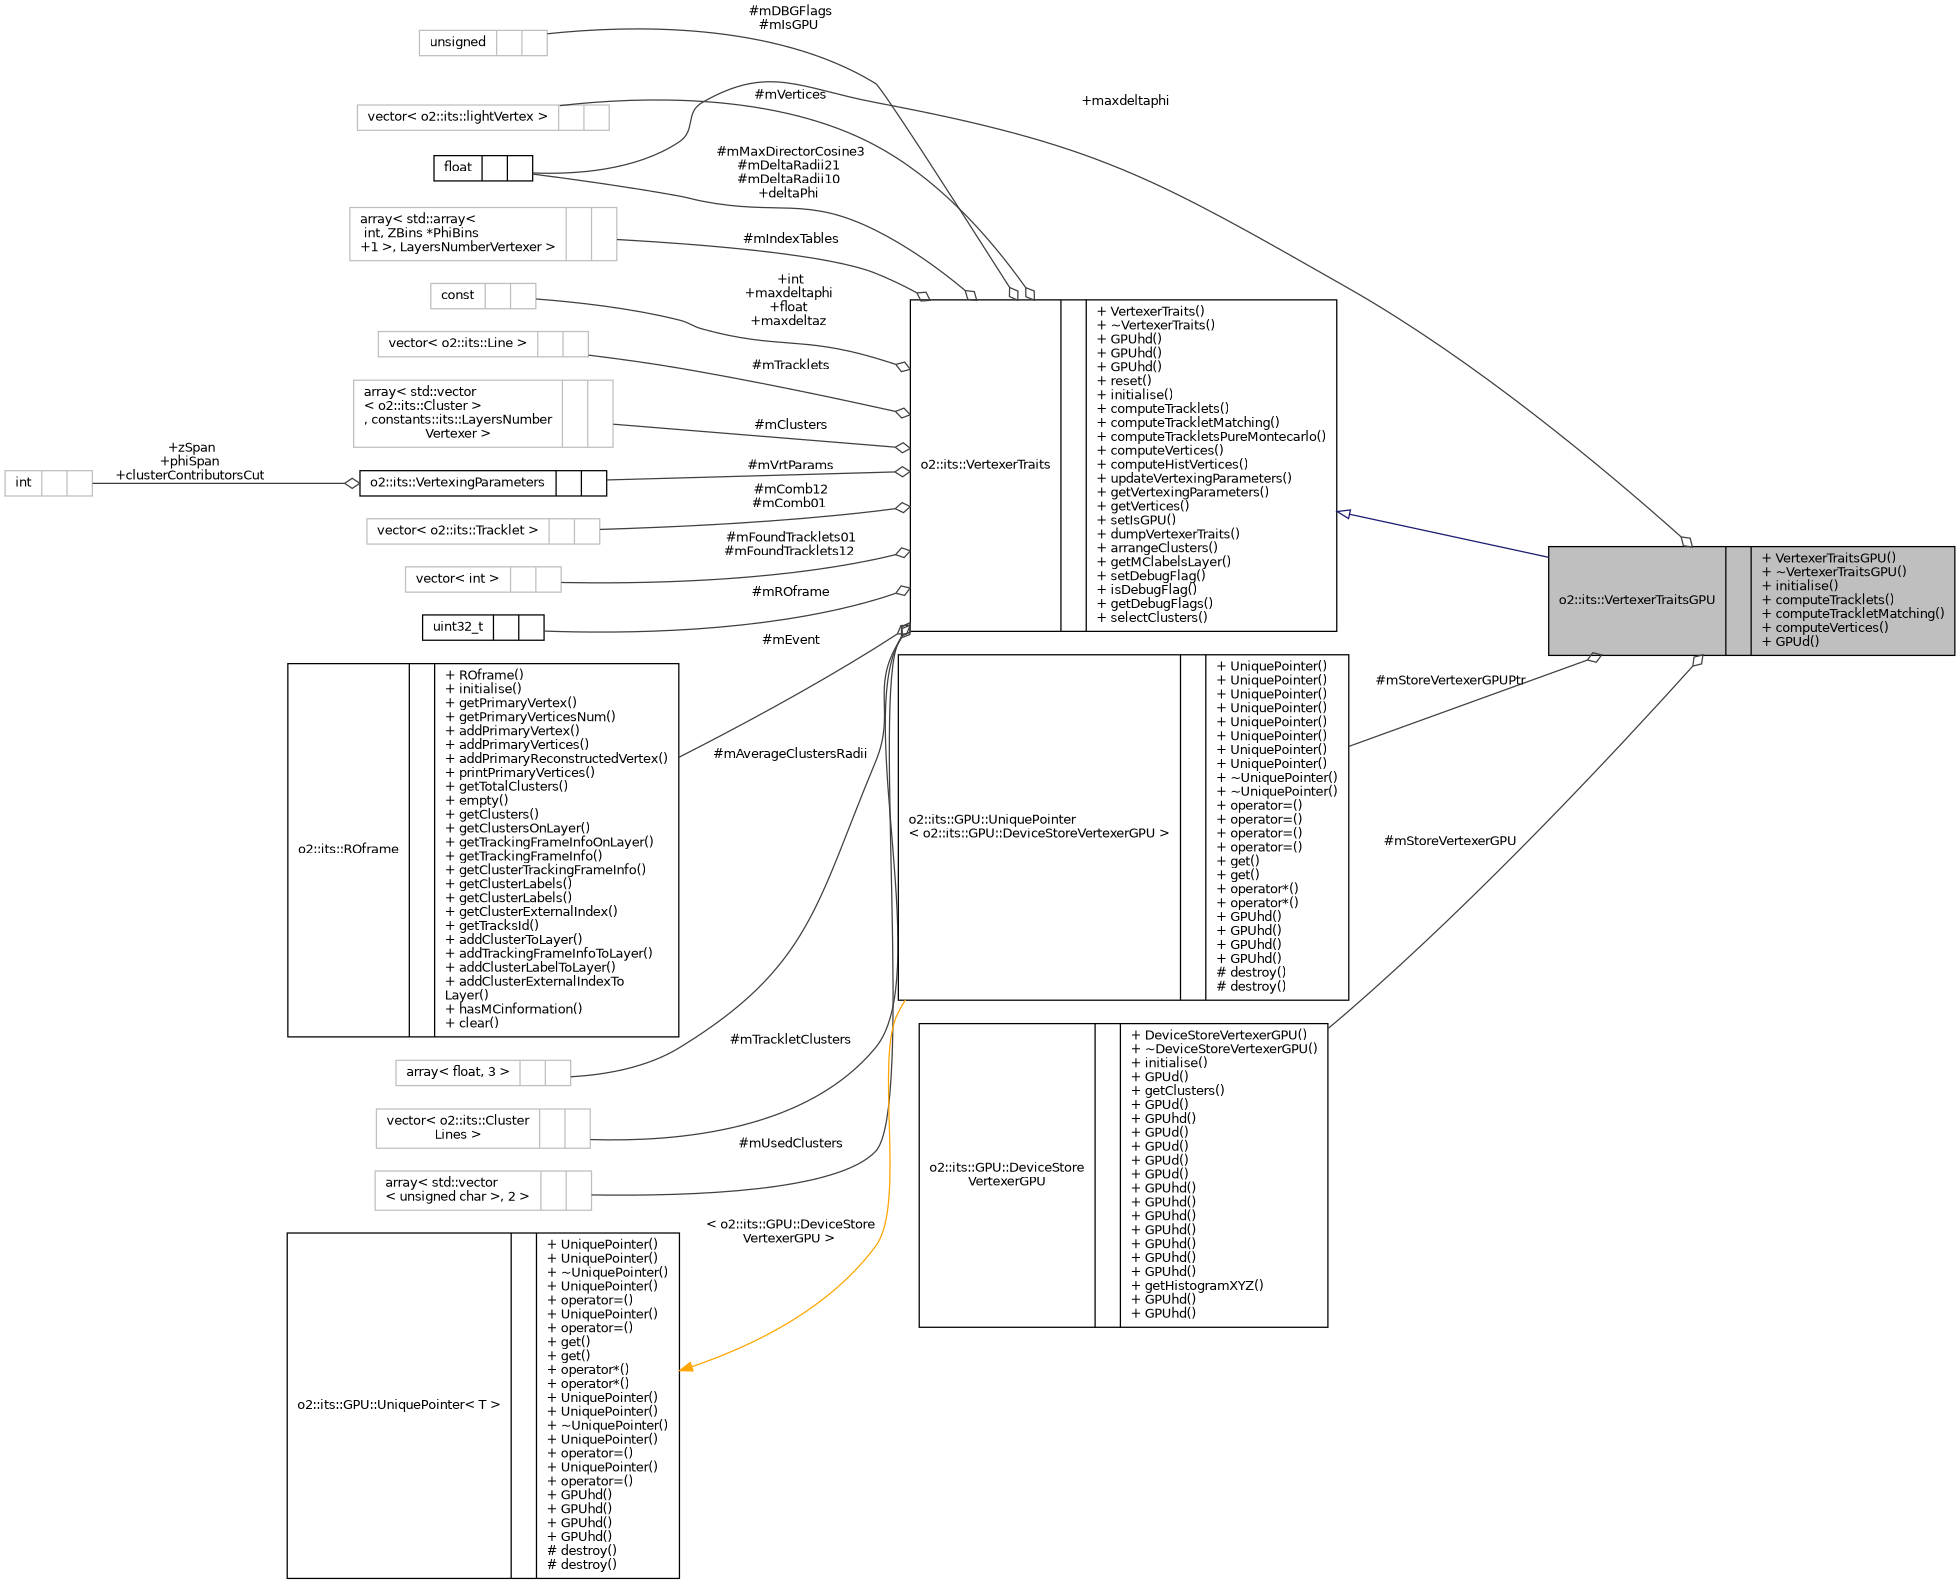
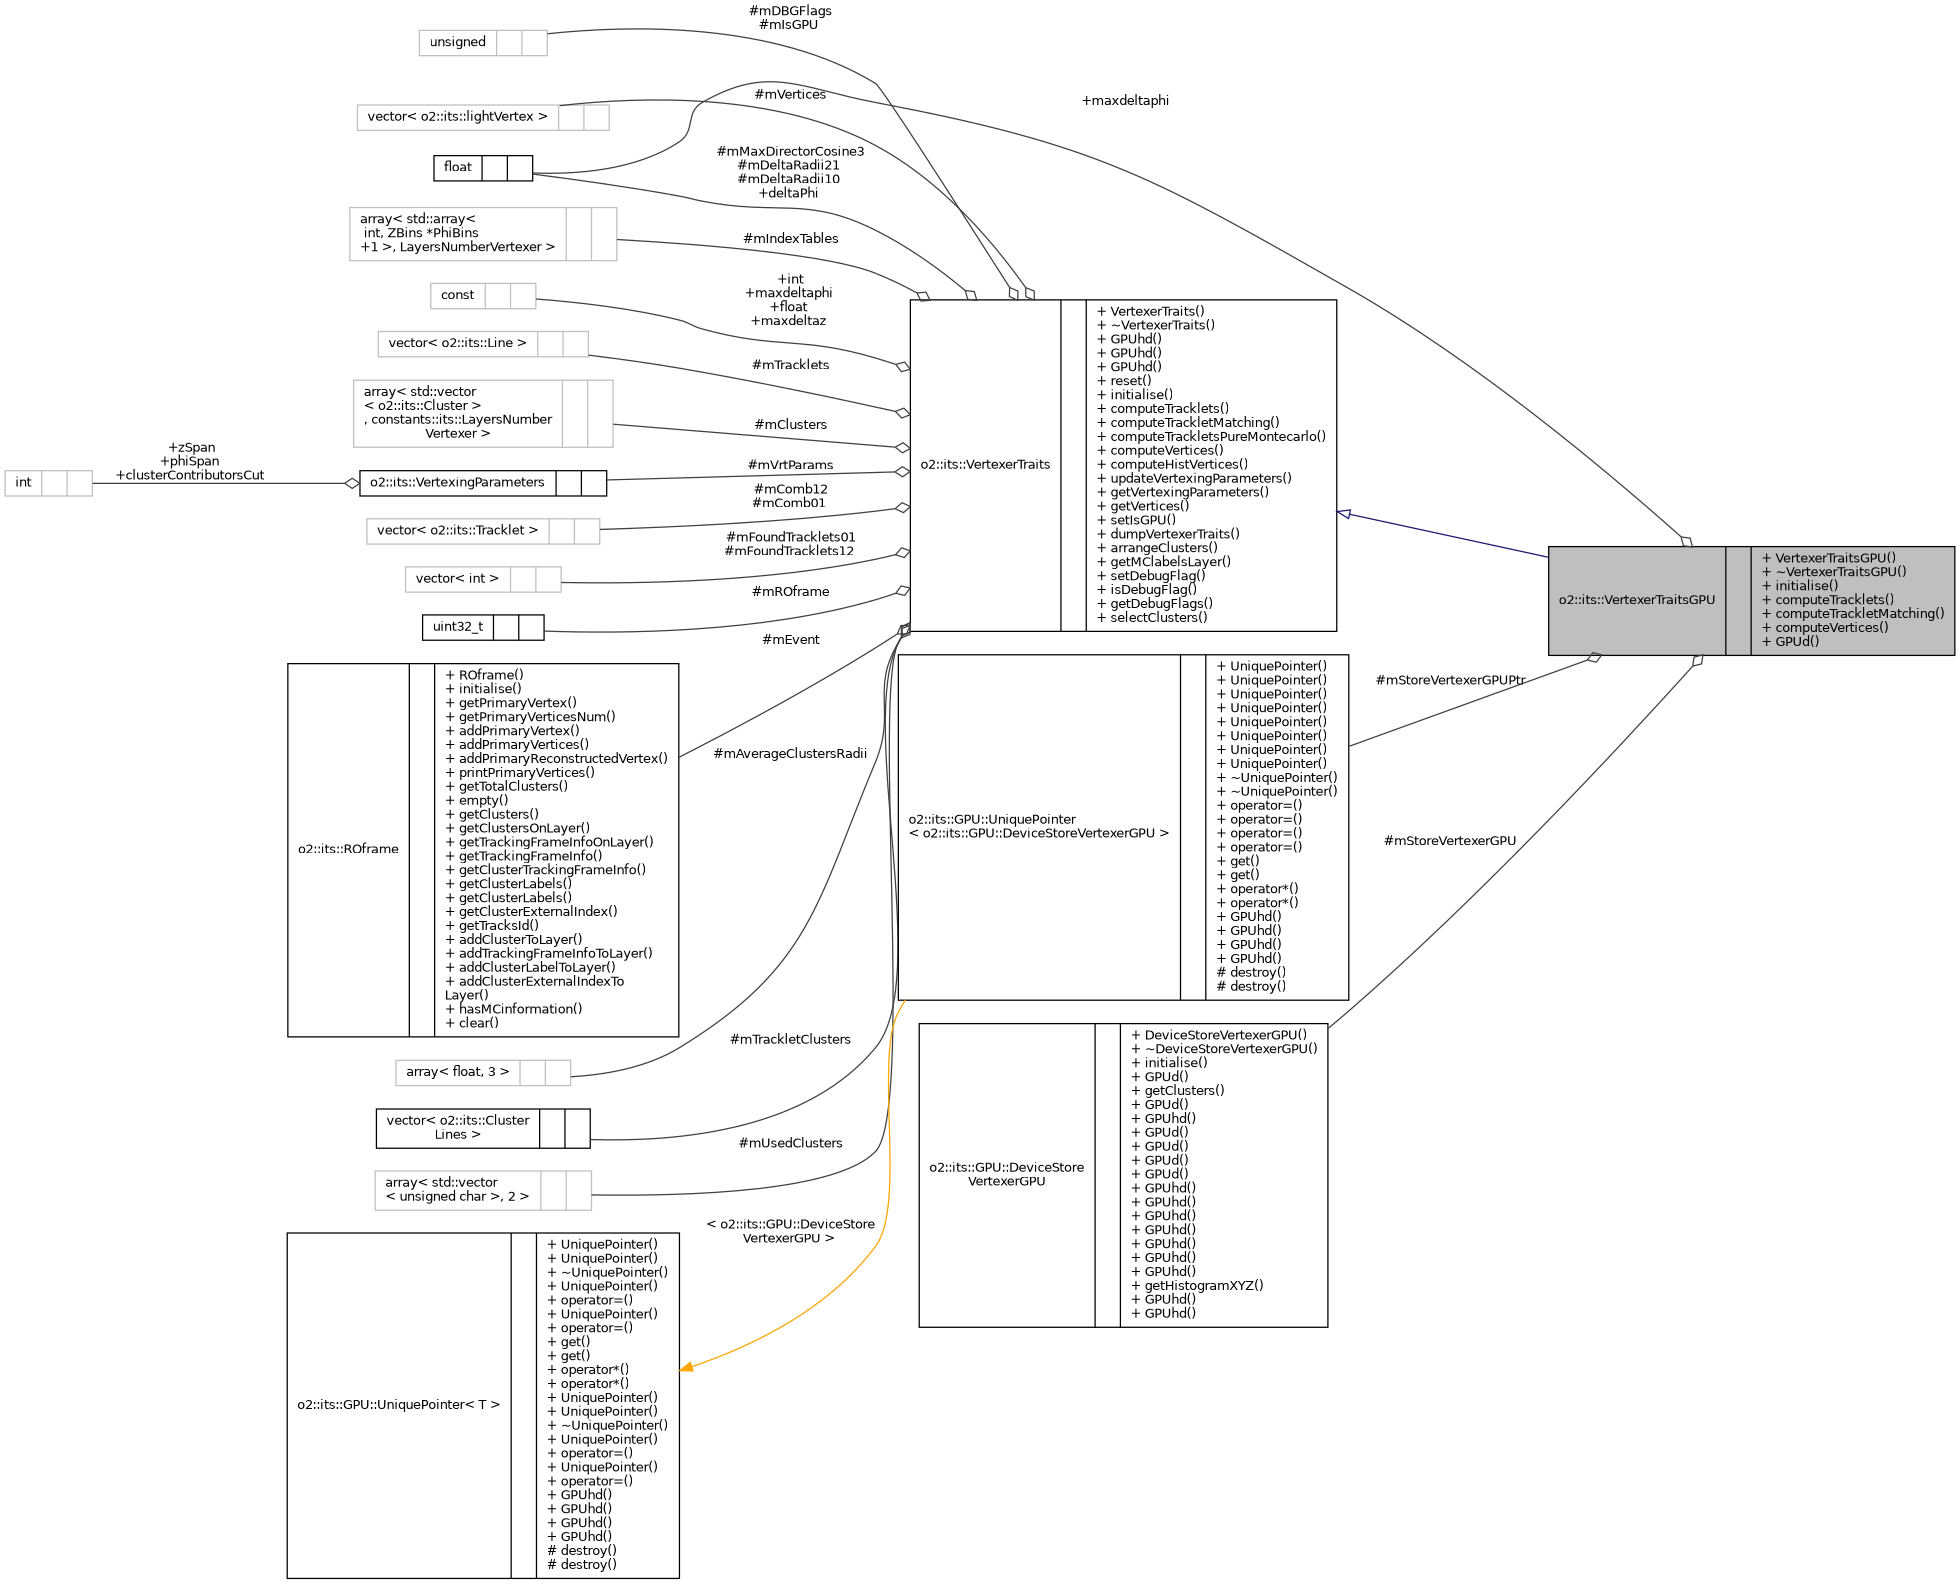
(483, 1129) -> (483, 1129)
